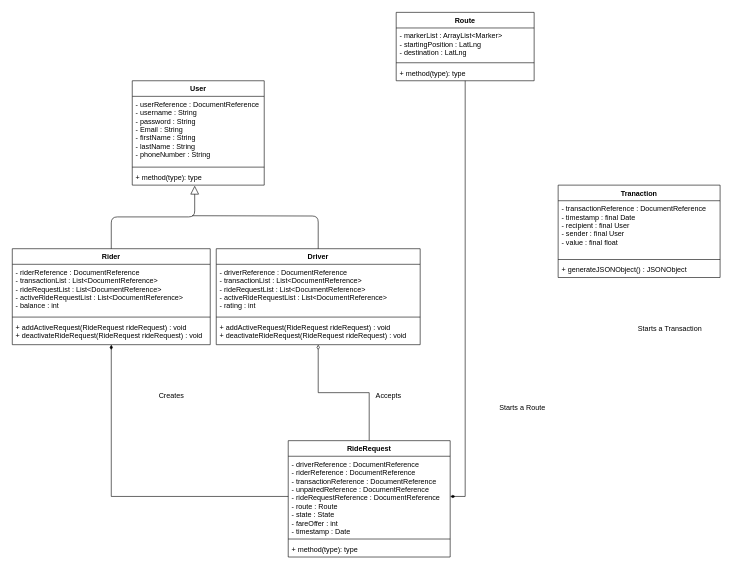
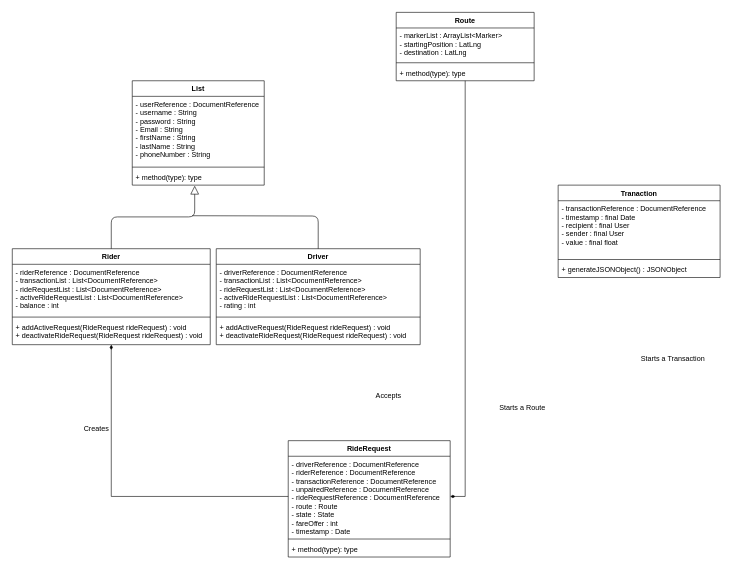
(198, 89) -> (198, 89)
(670, 329) -> (673, 359)
(346, 393) -> none
(171, 396) -> (96, 429)
